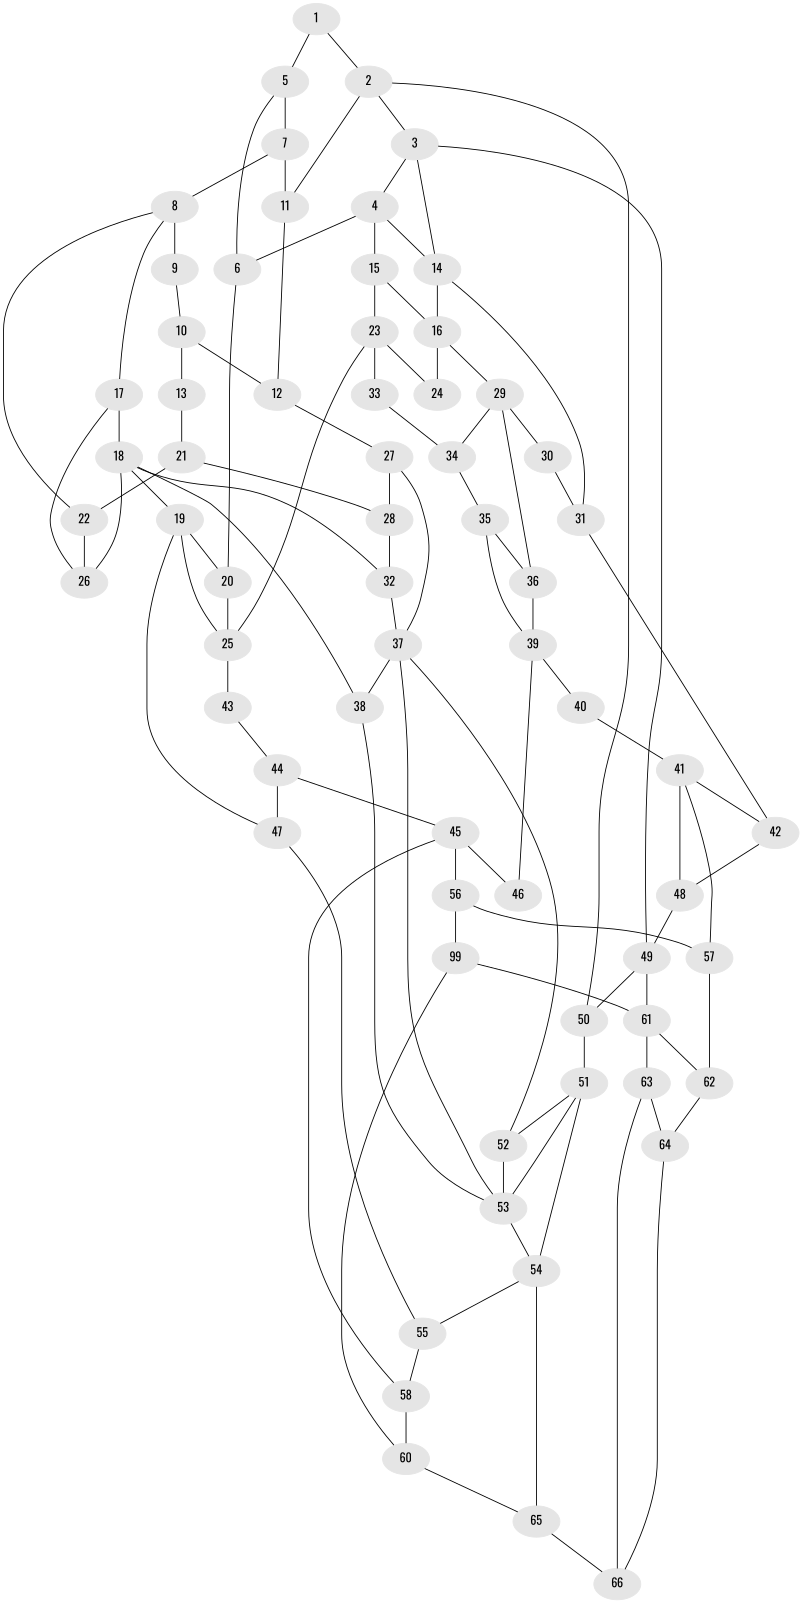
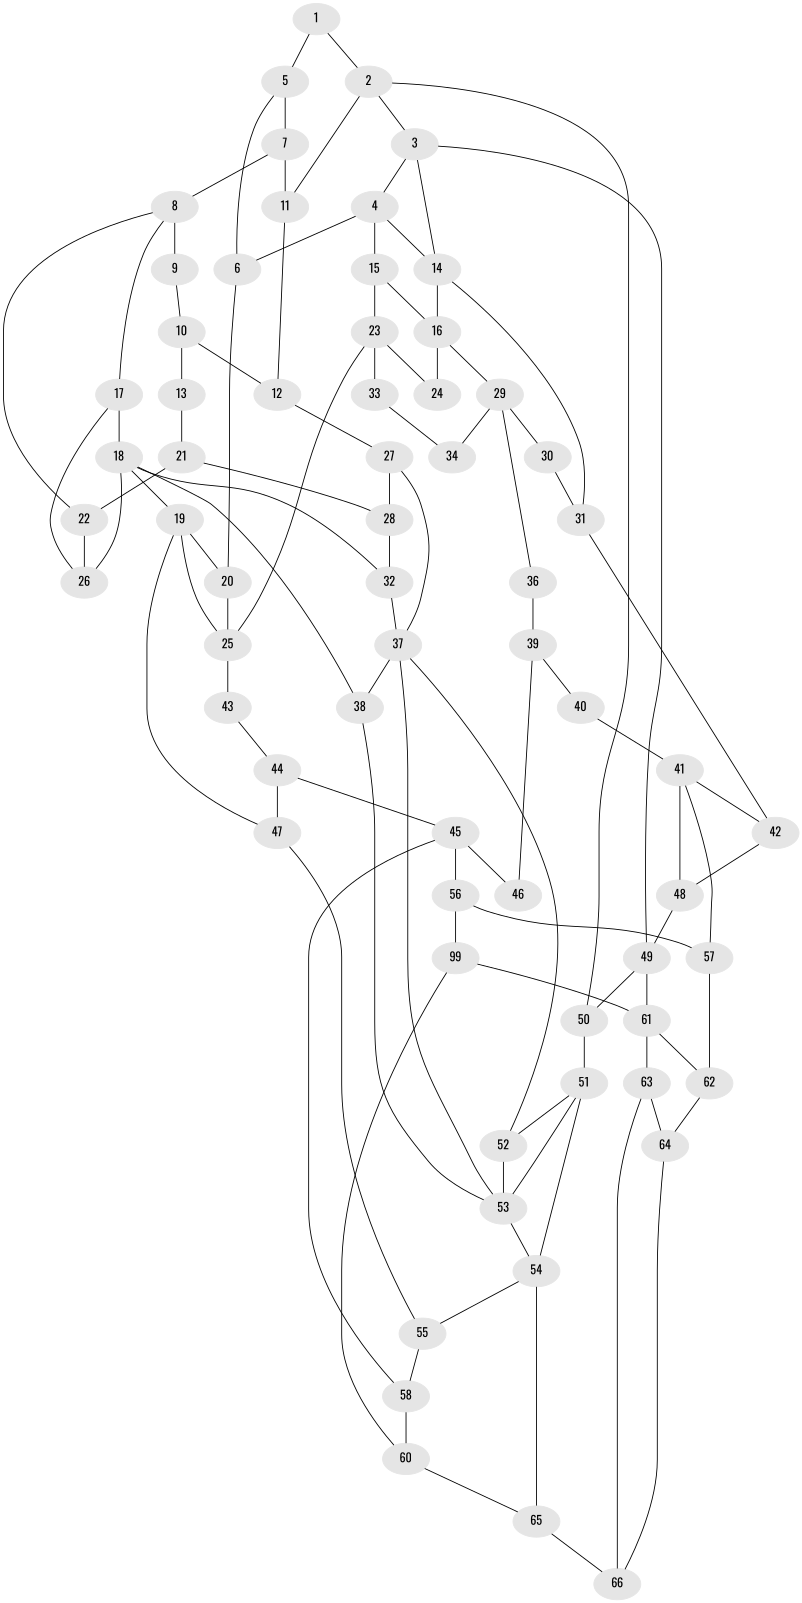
(485, 520) -> none
